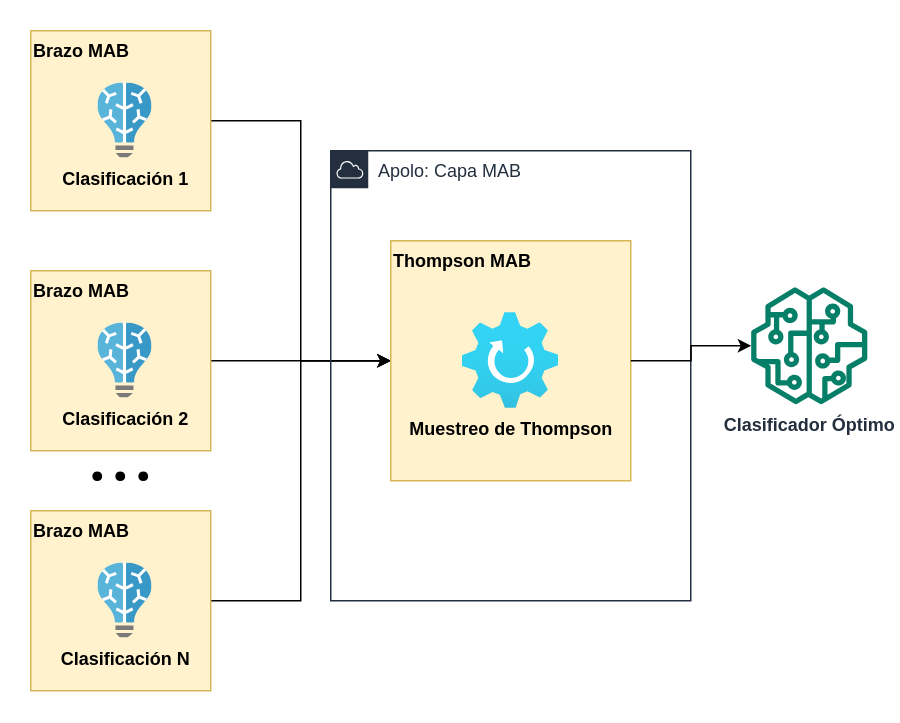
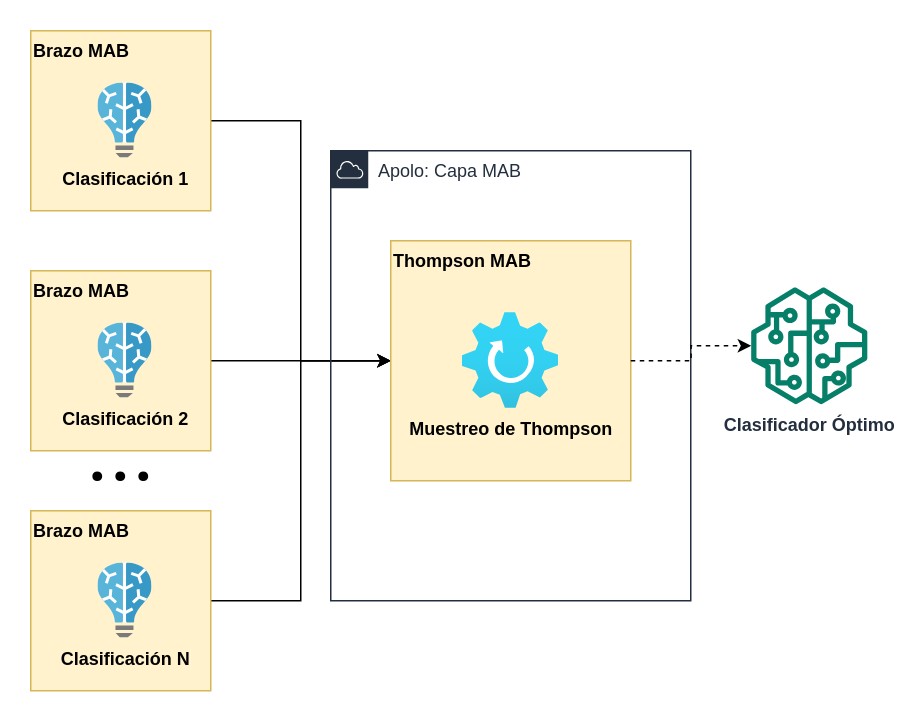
(660, 361) -> (660, 361)
